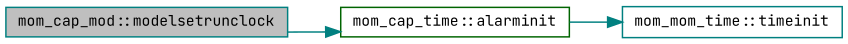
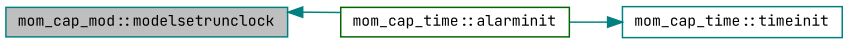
(732, 22) -> (732, 22)
(307, 32) -> (322, 12)
